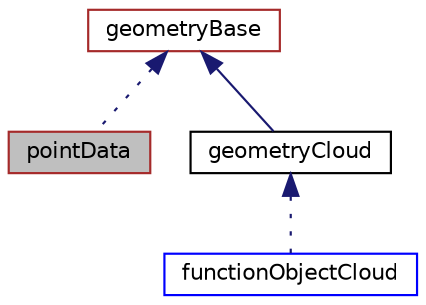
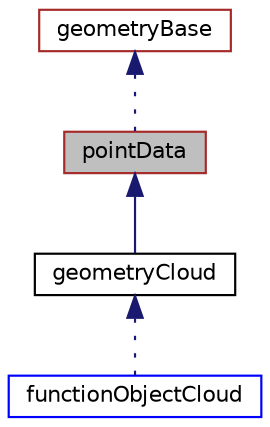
(245, 100) -> (135, 225)
